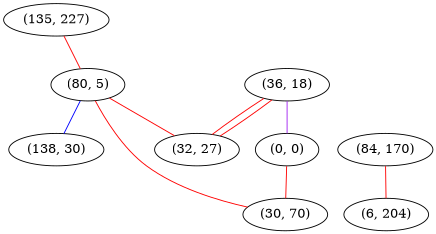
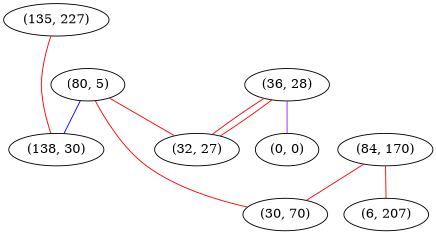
(72, 52) -> (41, 85)
(287, 85) -> (287, 85)
(286, 182) -> (335, 182)
(386, 215) -> (386, 215)
